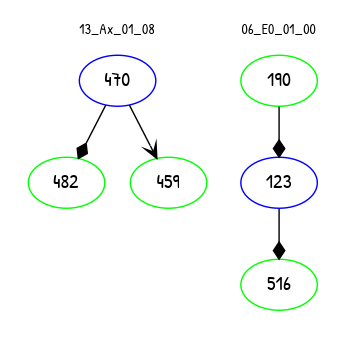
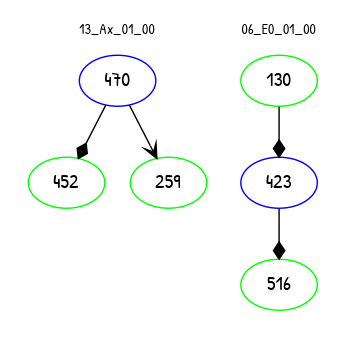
(118, 30) -> (118, 30)
(279, 81) -> (279, 81)
(67, 183) -> (67, 183)
(169, 183) -> (169, 183)
(279, 183) -> (279, 183)
